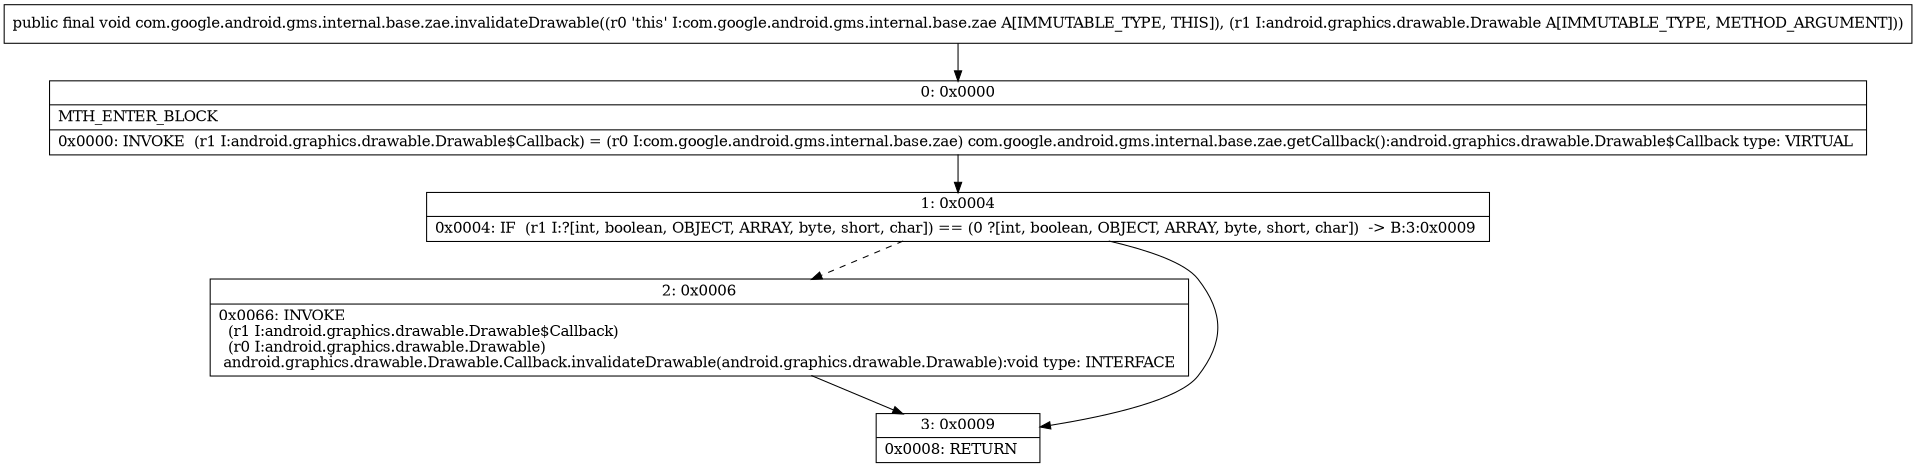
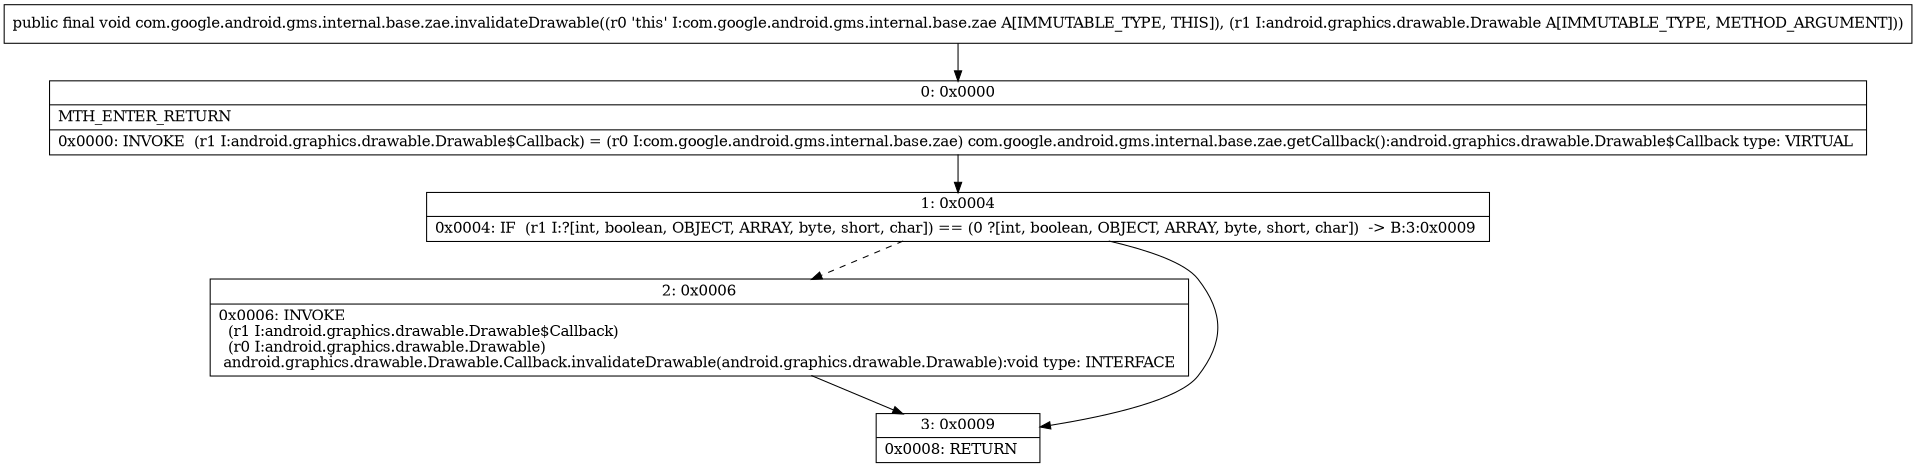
(138, 117) -> (144, 117)
(287, 316) -> (287, 316)
